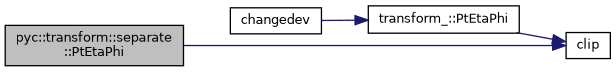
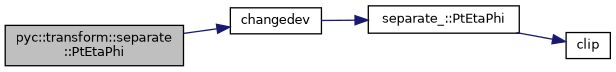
(444, 20) -> (444, 20)
(368, 46) -> (200, 31)
